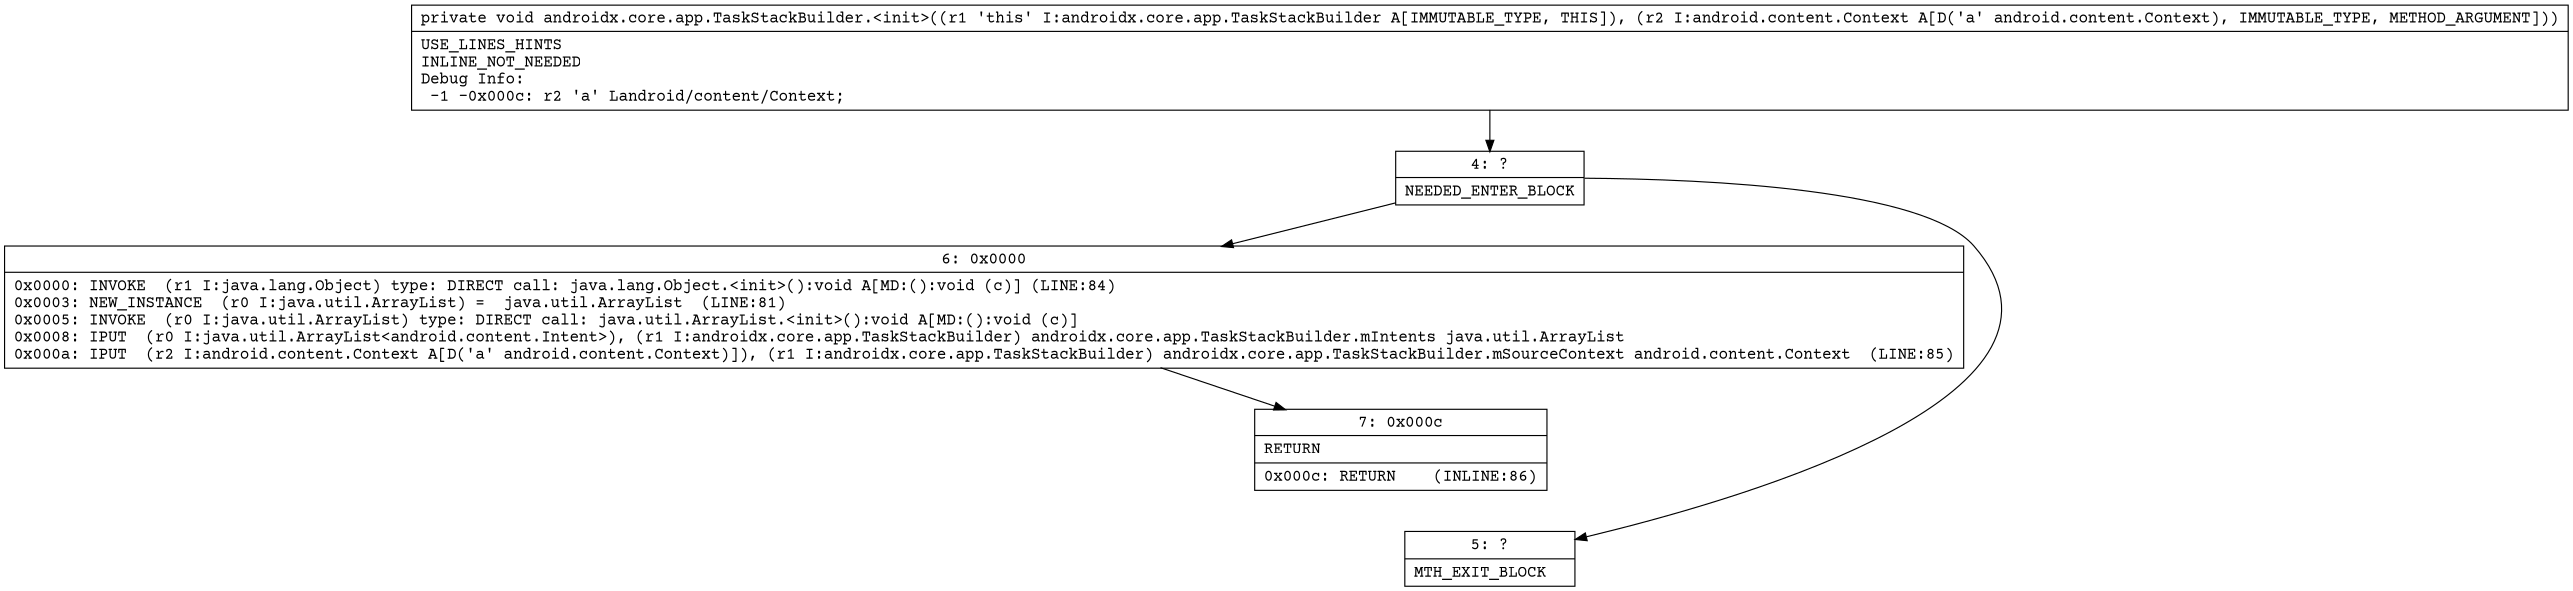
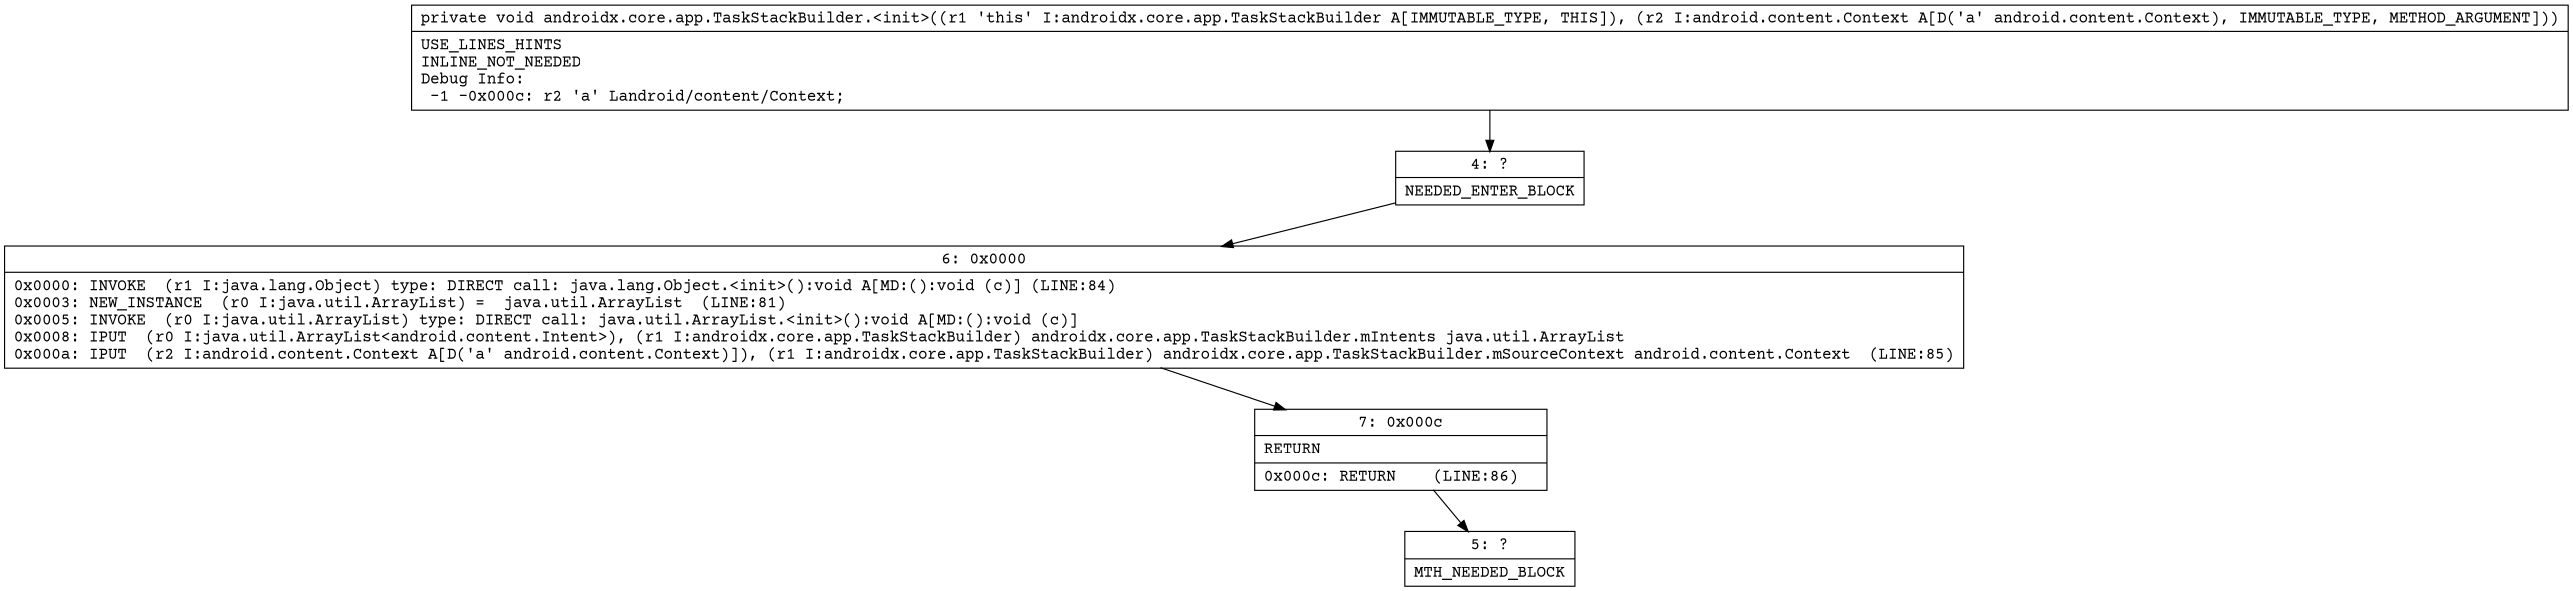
(1997, 320) -> (1447, 506)
(1401, 476) -> (1391, 476)
(1480, 572) -> (1490, 572)
